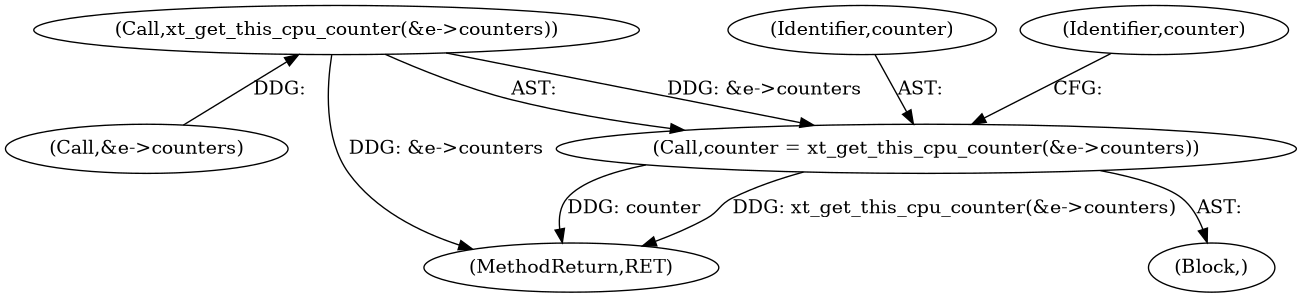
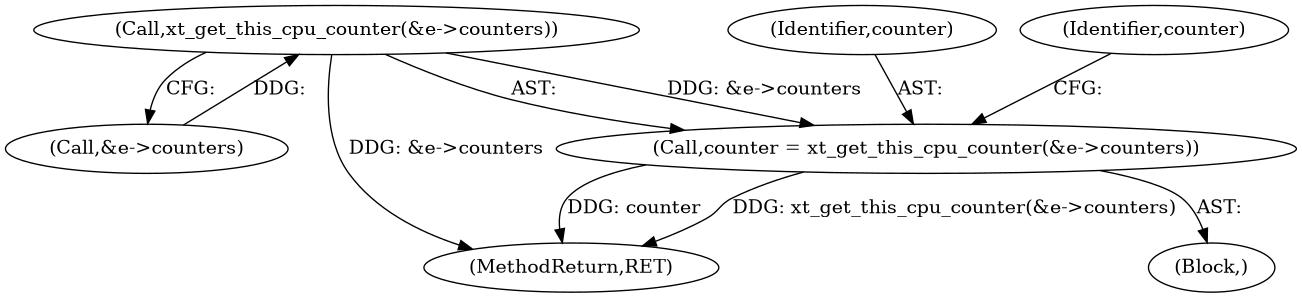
none -> (171, 75)
